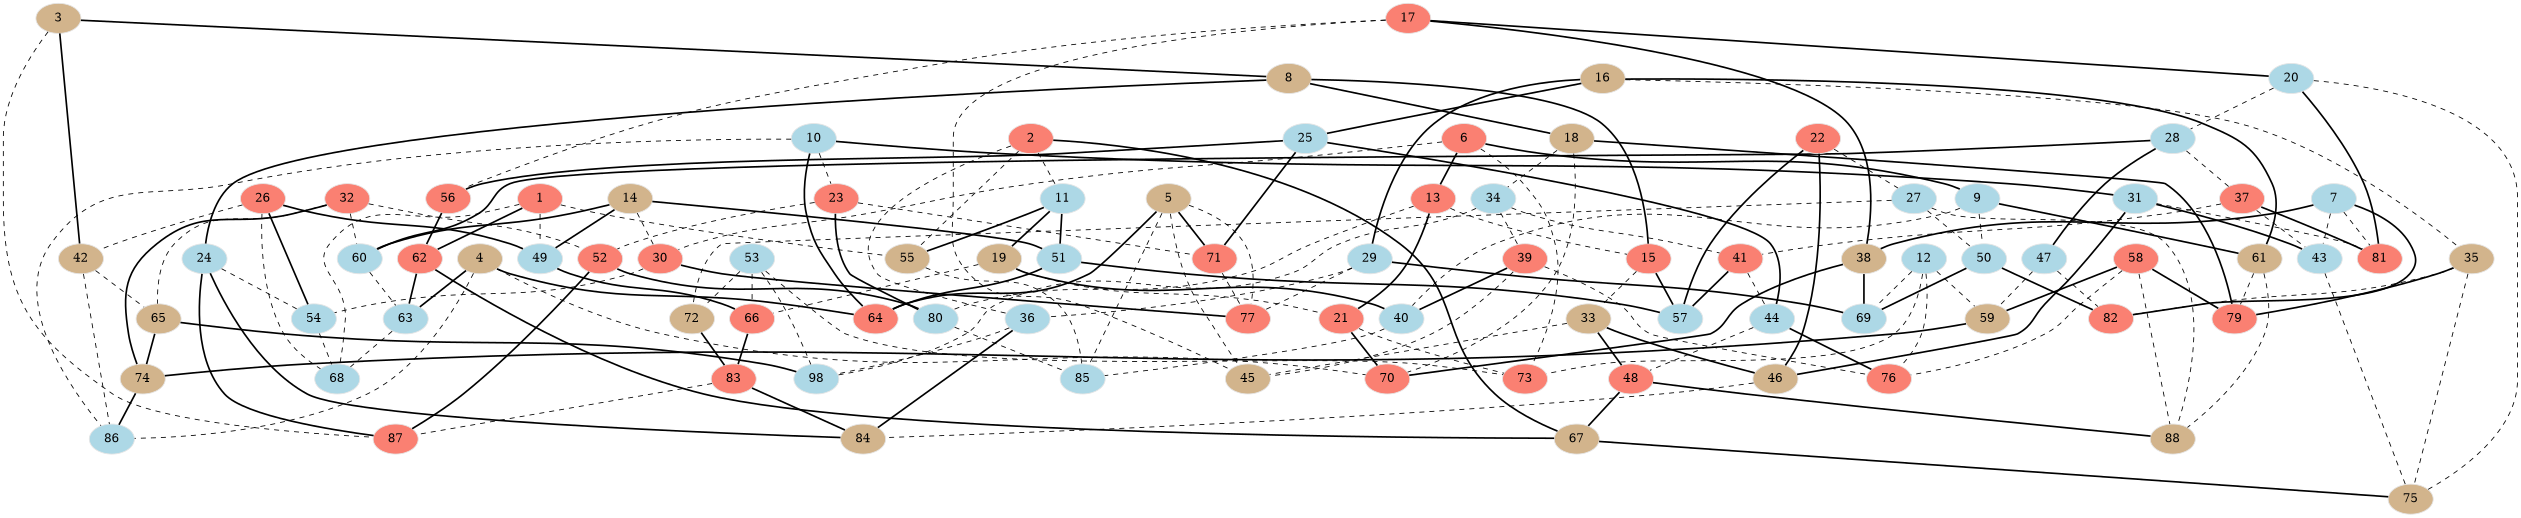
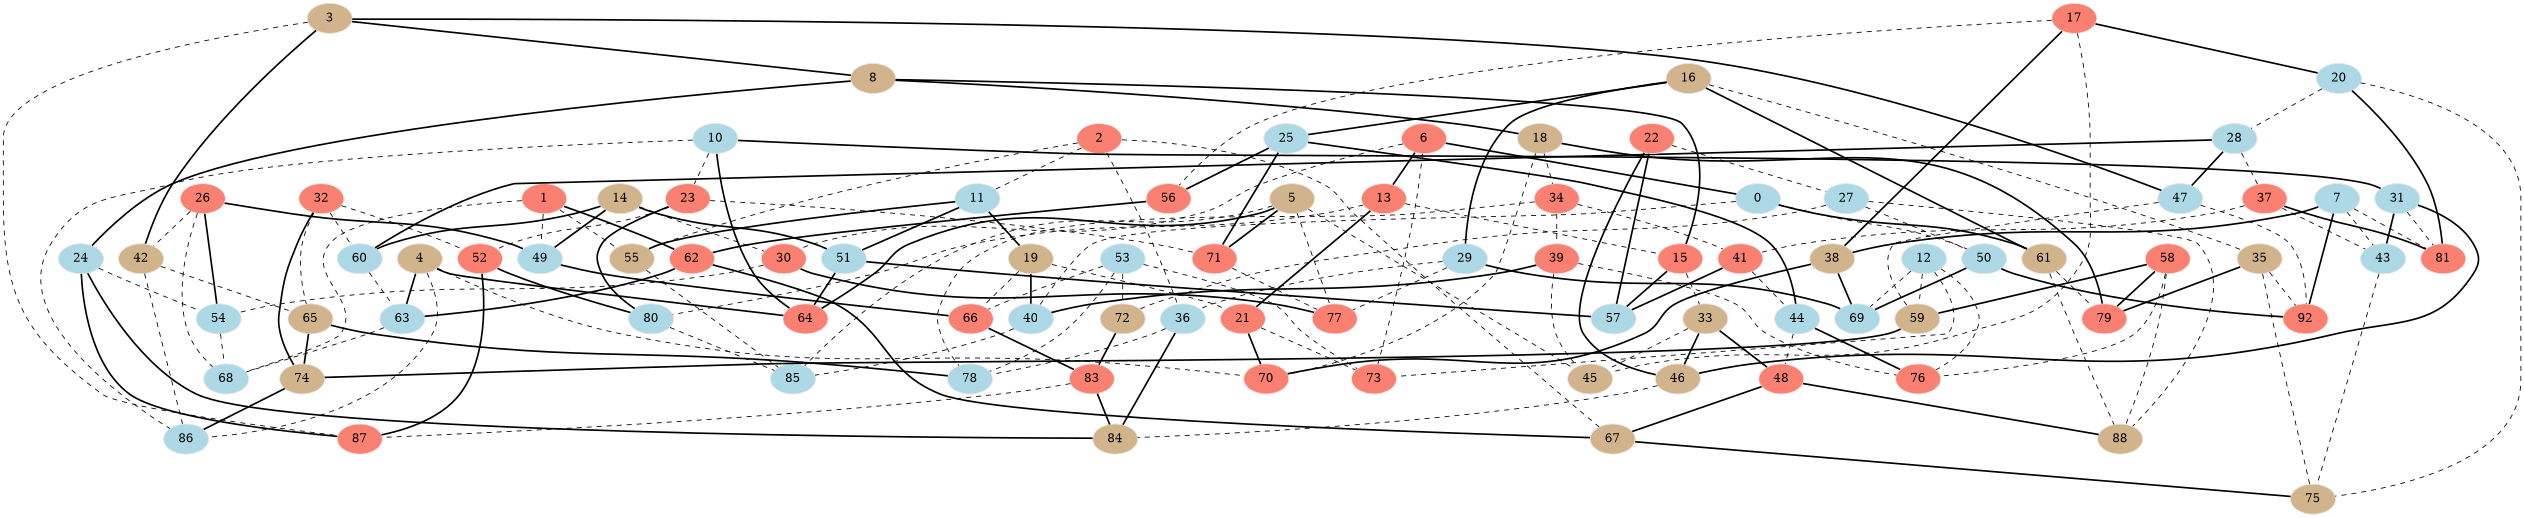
none -> (1267, 32)
(1493, 199) -> (1557, 199)
(1977, 199) -> (1758, 199)
(1352, 214) -> (1381, 239)
(2111, 319) -> (2306, 319)
(816, 379) -> (970, 379)
